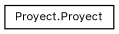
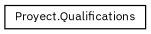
(59, 17) -> (75, 17)
